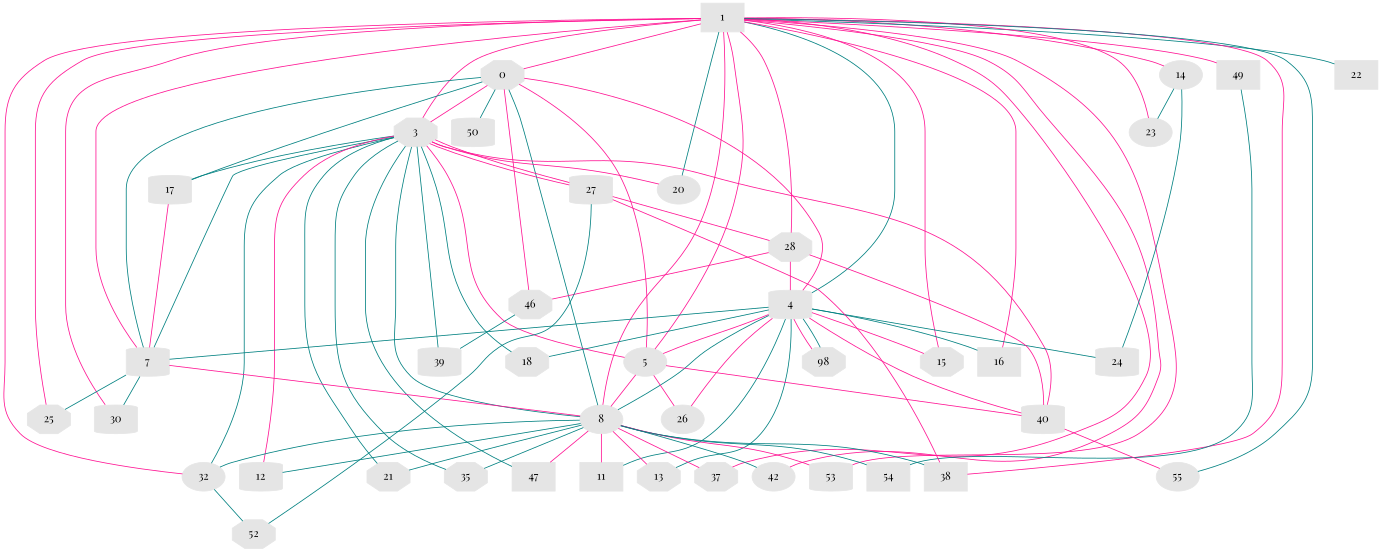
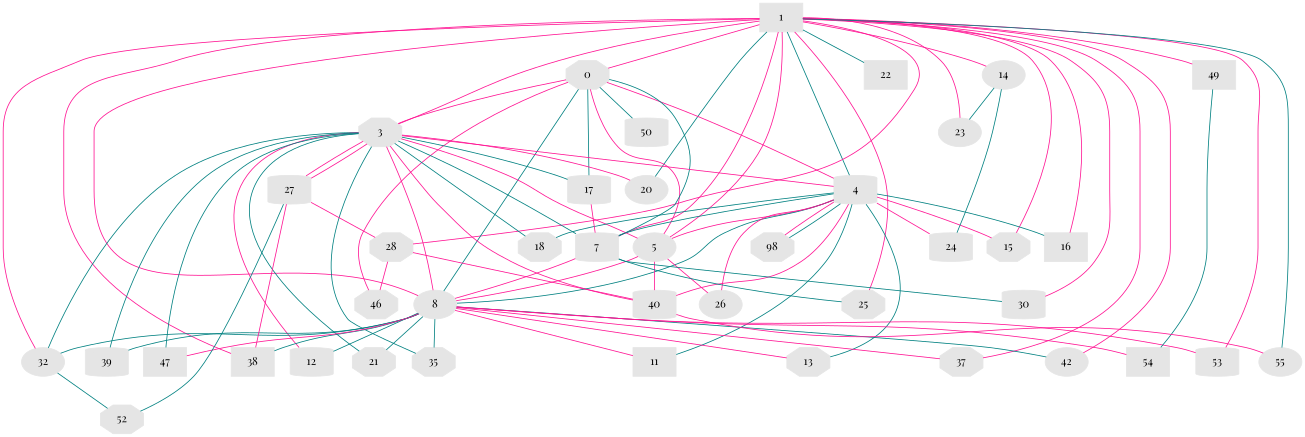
(790, 270) -> (618, 161)
(497, 326) -> (274, 333)
(954, 333) -> (903, 218)
(396, 351) -> (415, 217)
(744, 444) -> (893, 327)
